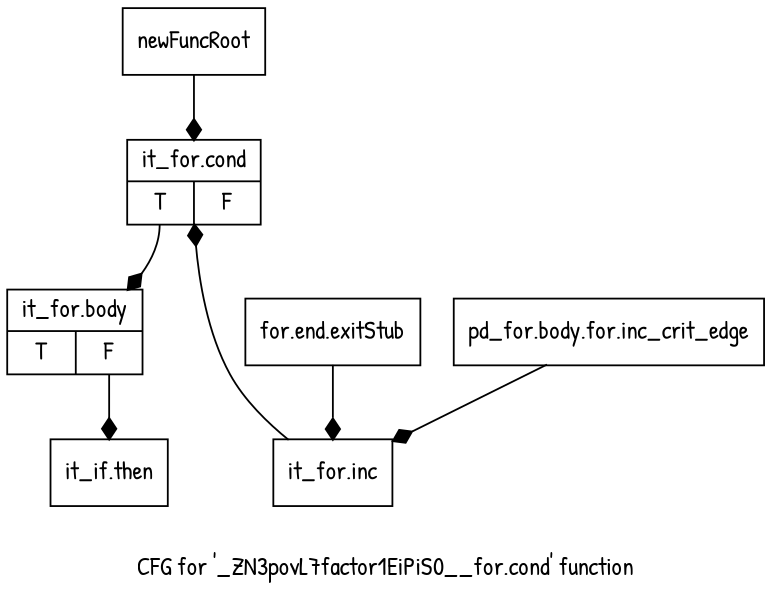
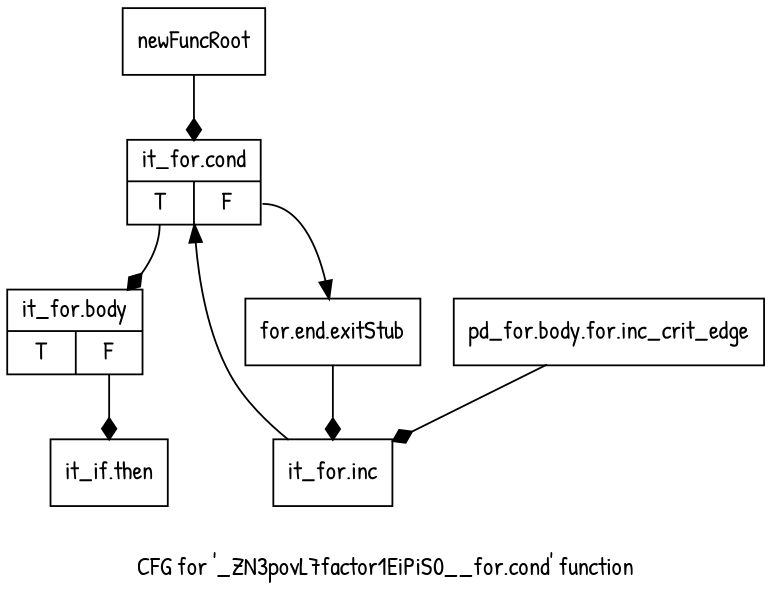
none -> (306, 231)
(220, 352) -> (220, 352)
